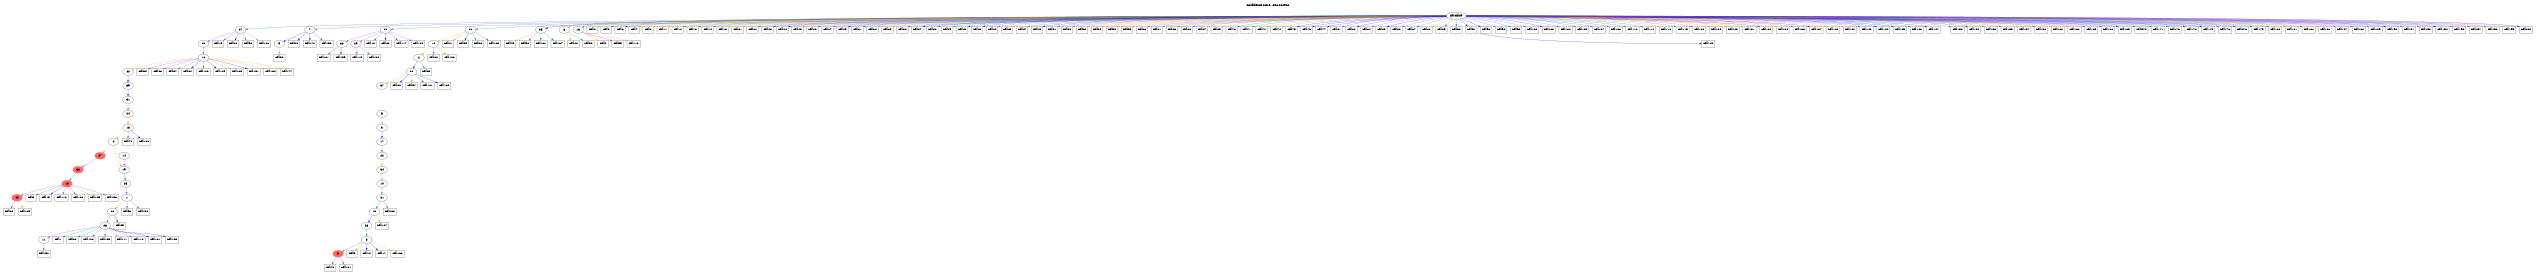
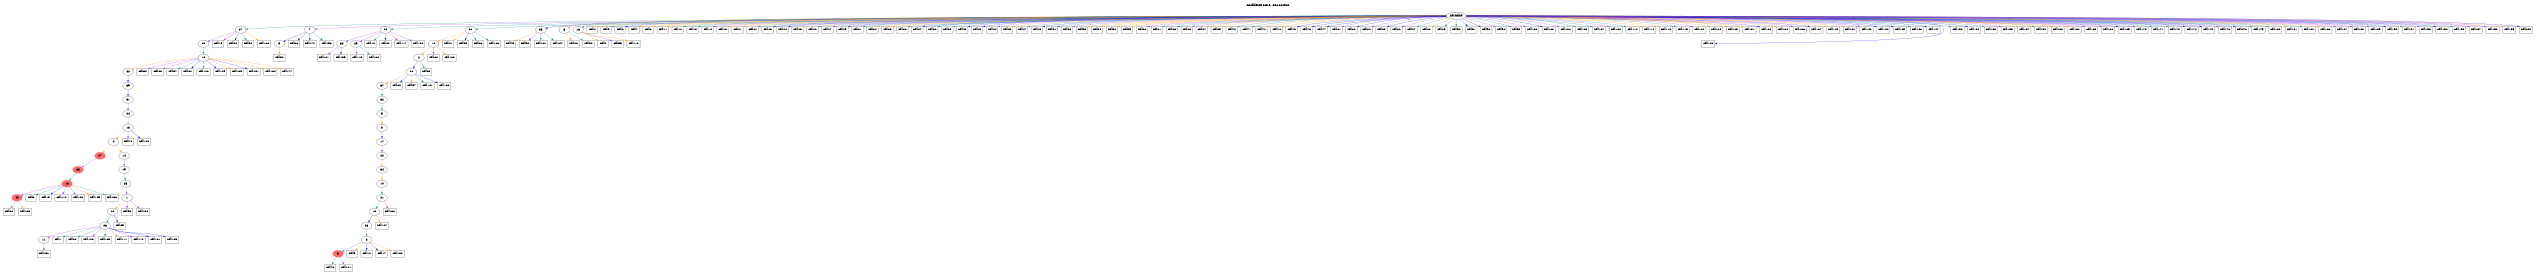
(1554, 19) -> (1554, 19)
(2141, 30) -> (2141, 30)
(1588, 42) -> (1943, 29)
none -> (382, 100)
(116, 156) -> (118, 148)
